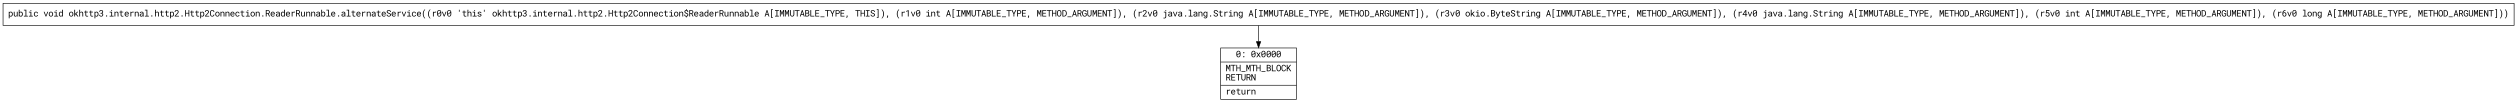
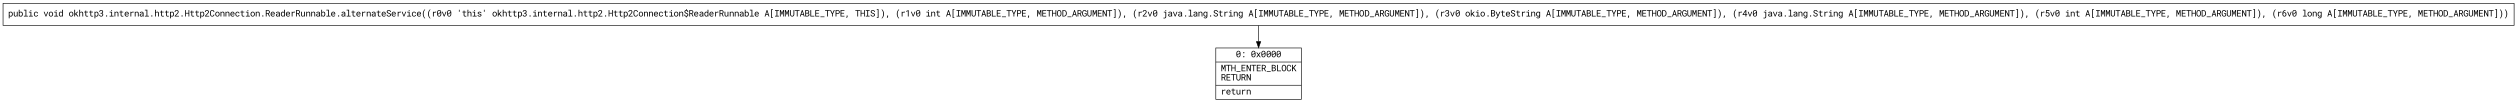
(1259, 69) -> (1259, 69)
